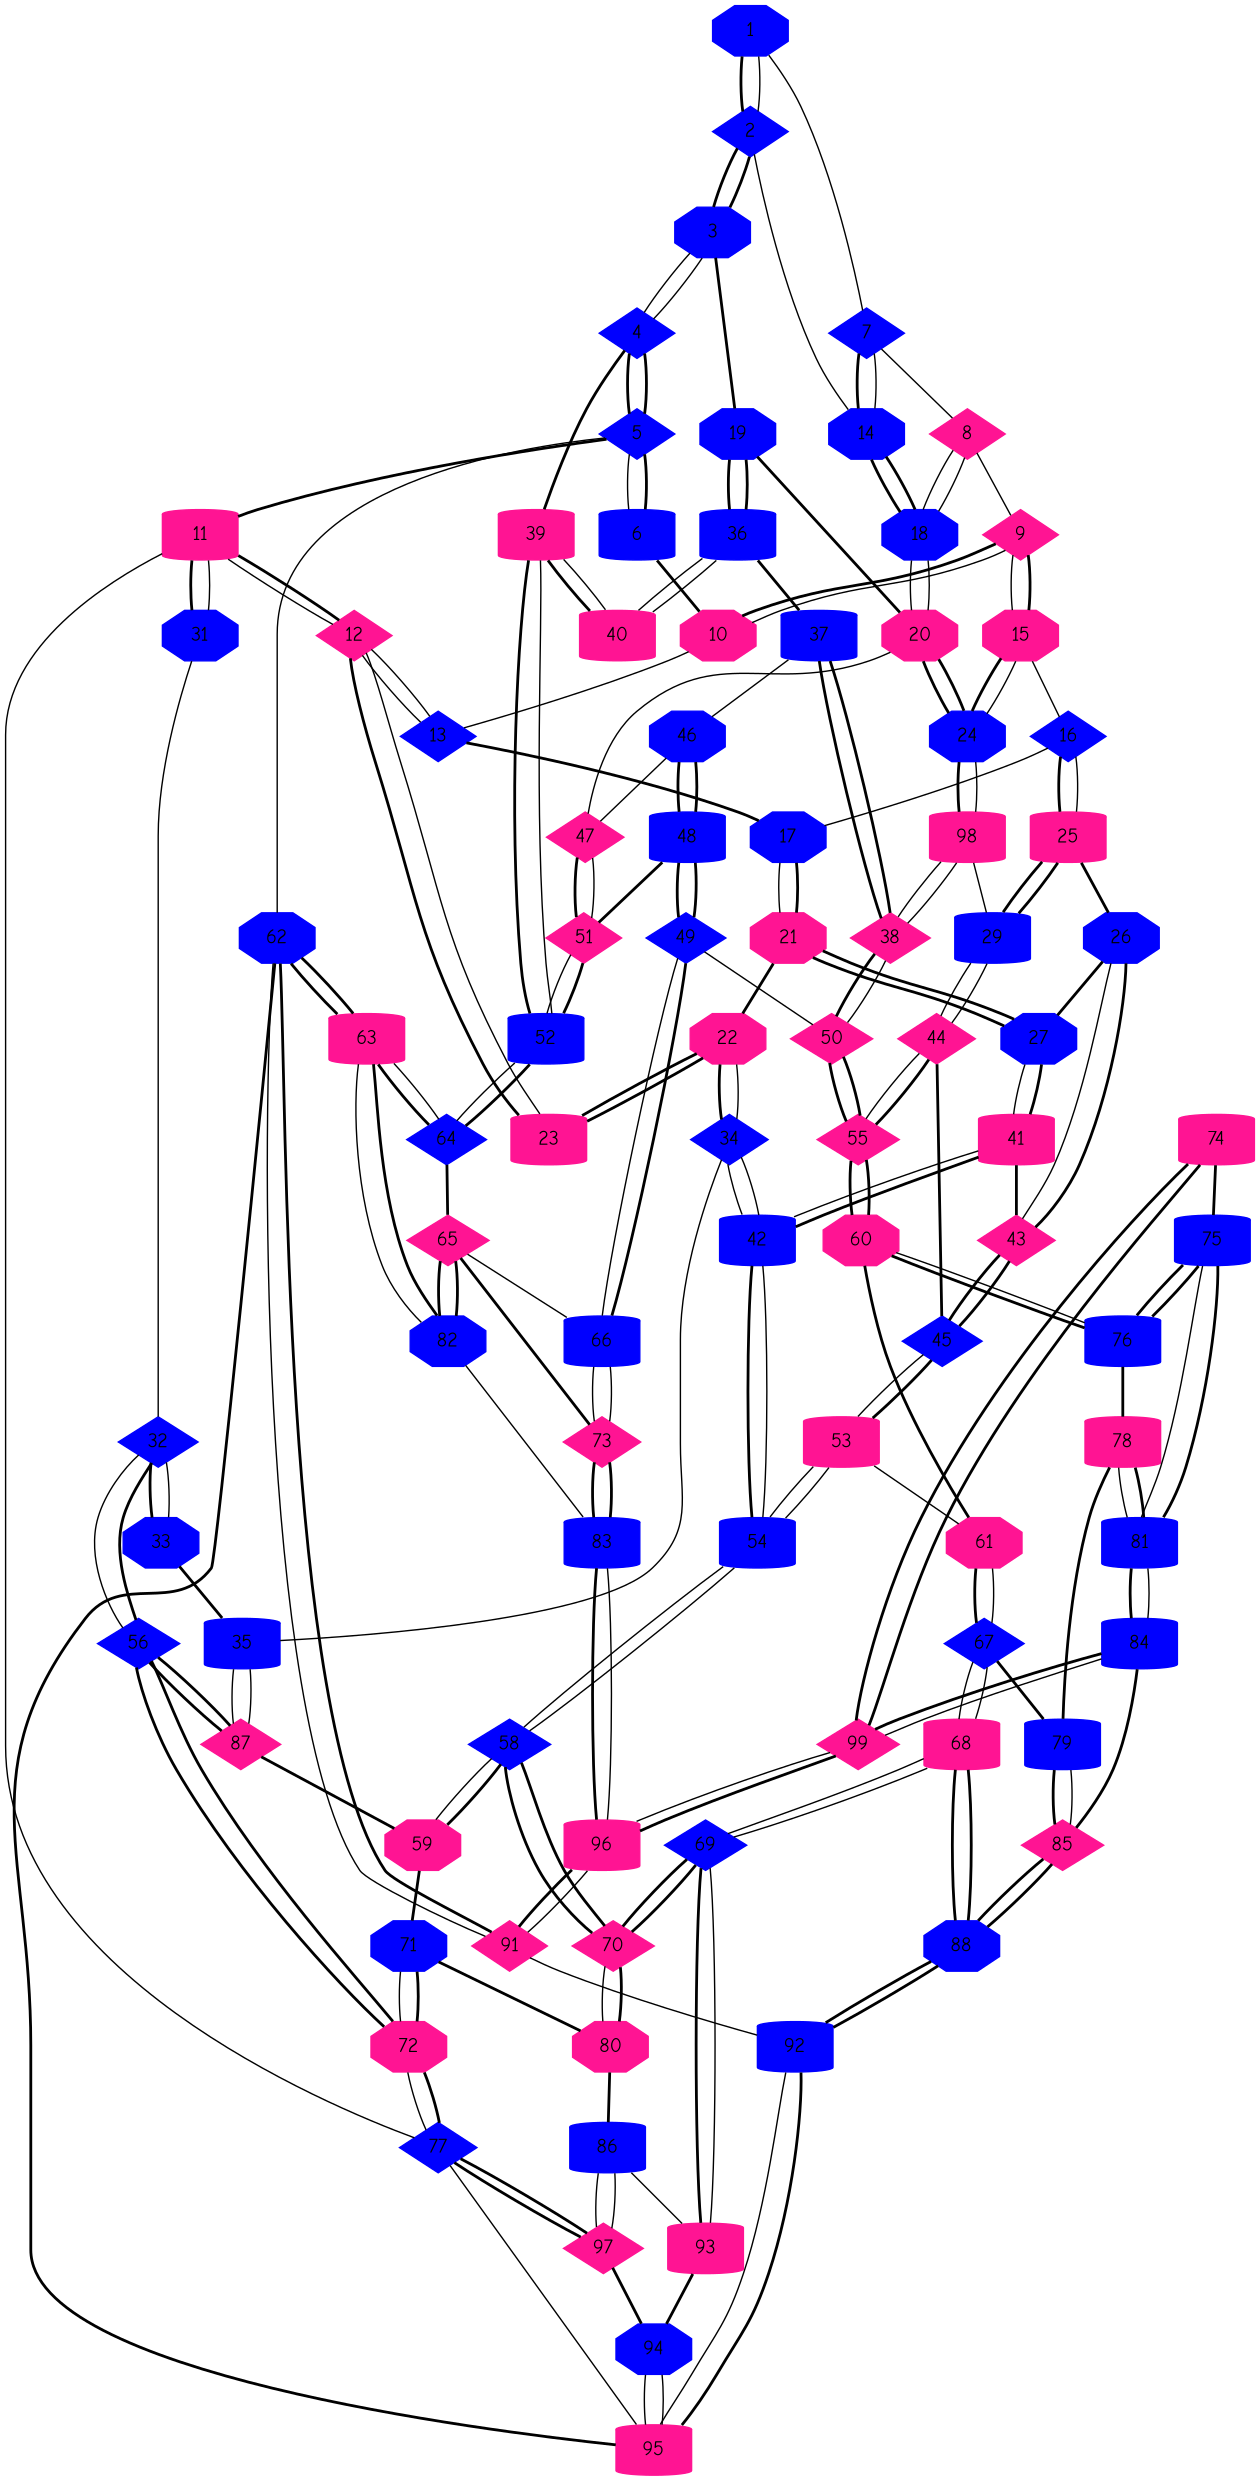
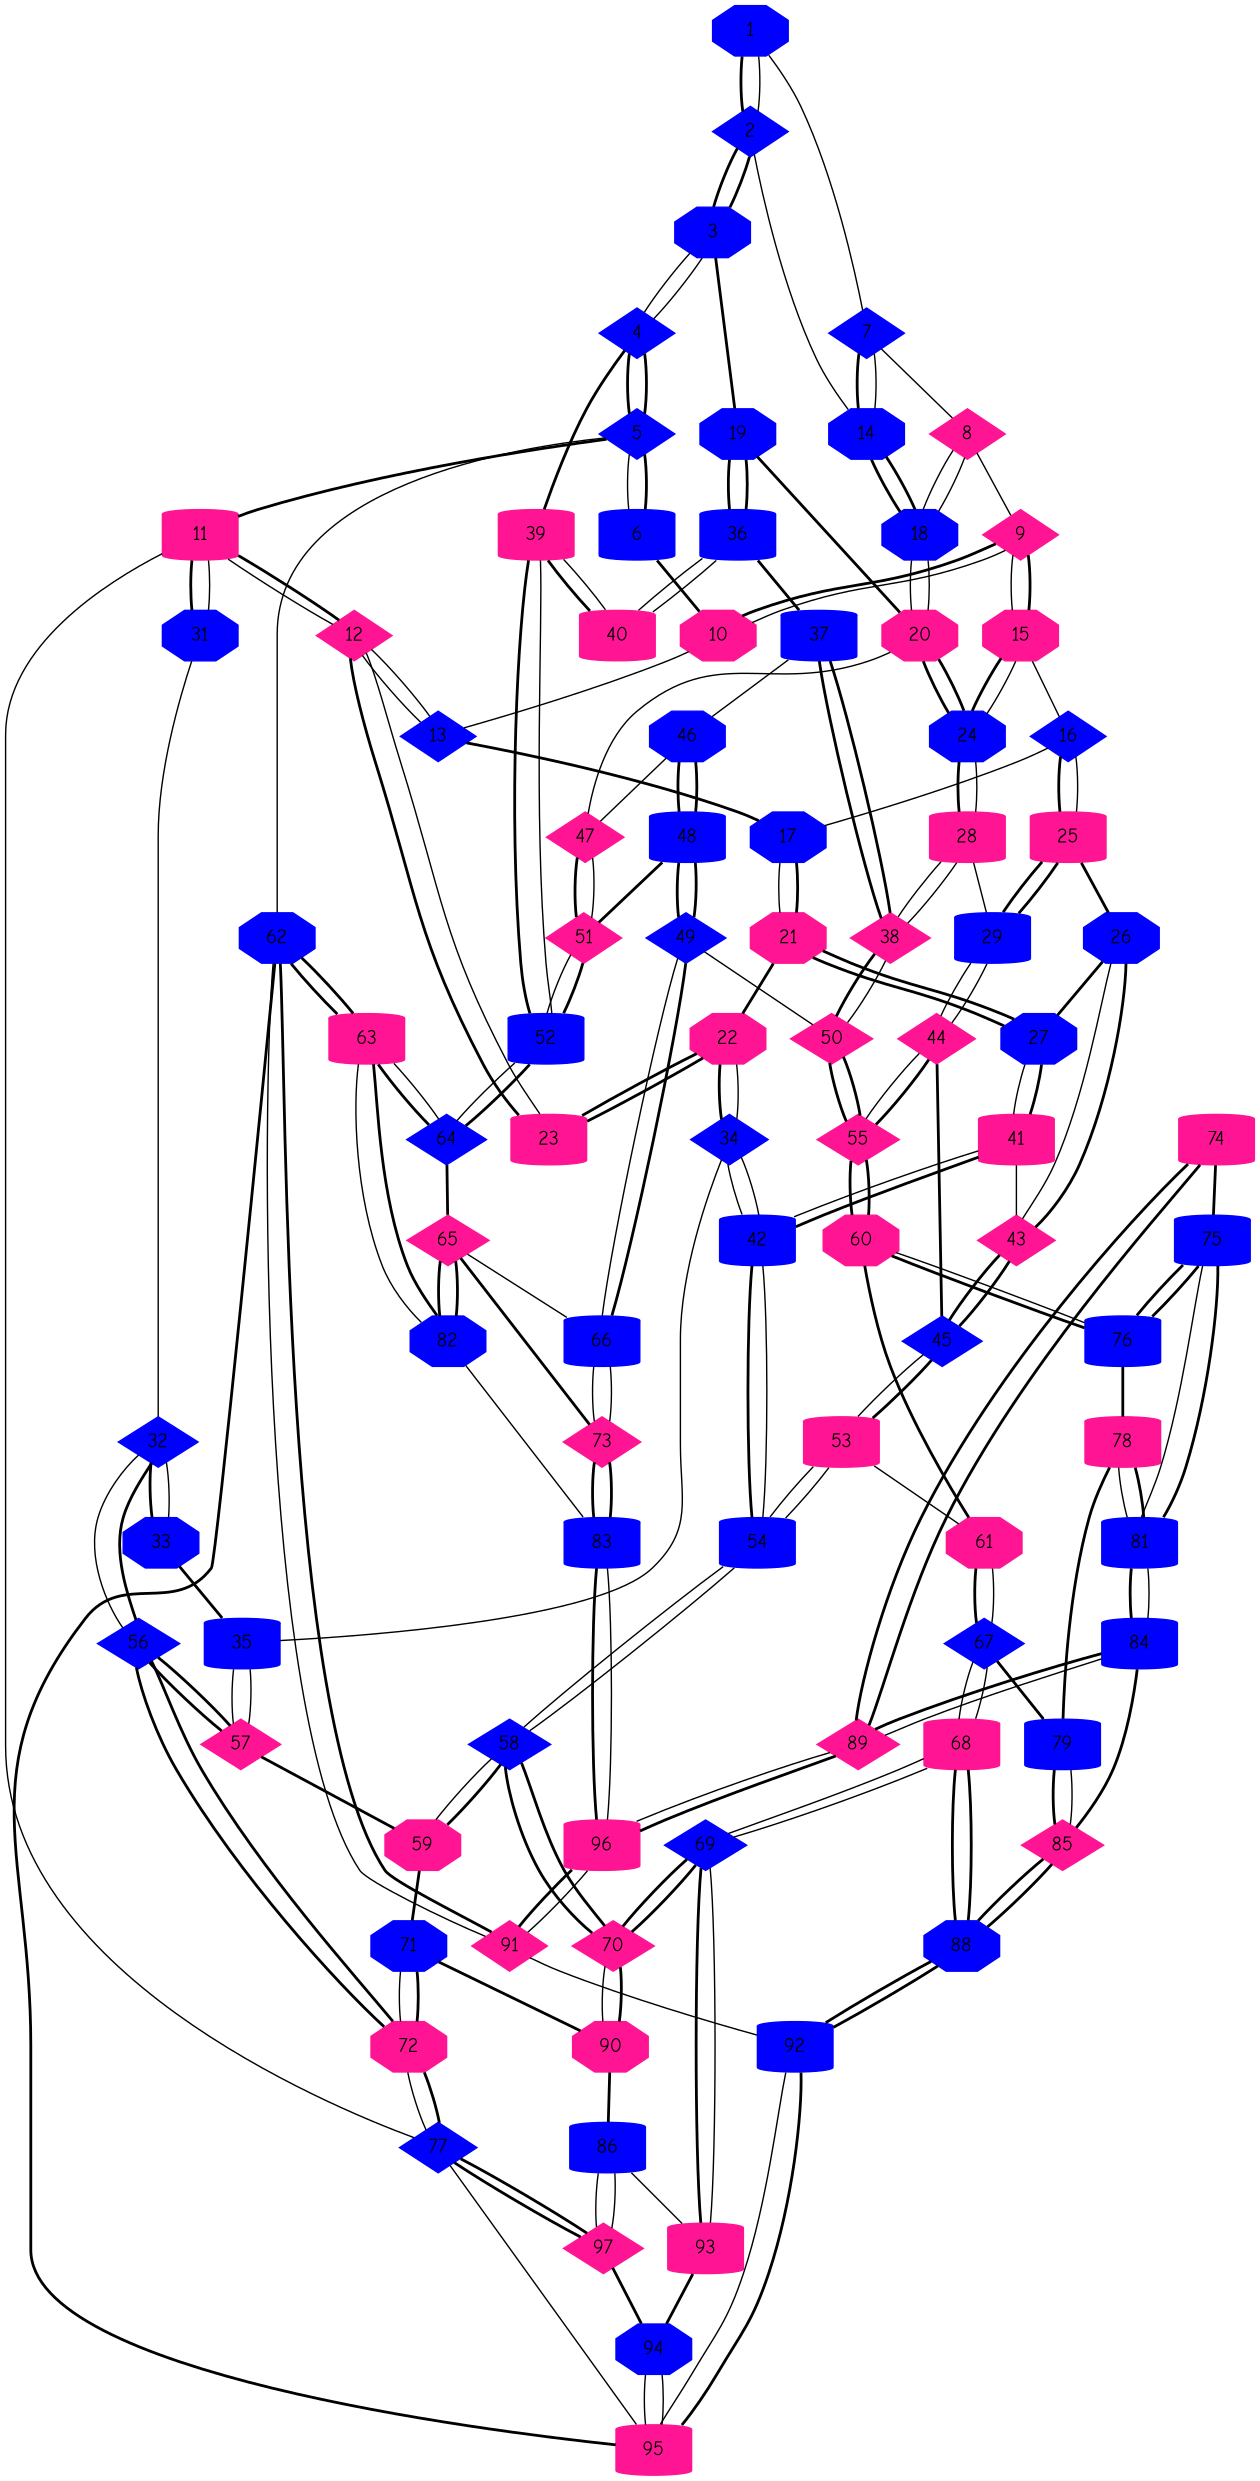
(967, 837) -> (967, 837)
(1016, 1190) -> (1016, 1190)
(241, 1744) -> (241, 1744)
(858, 1744) -> (858, 1744)
(610, 2047) -> (610, 2047)
